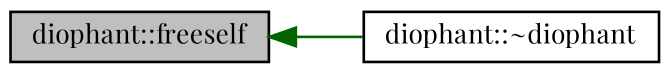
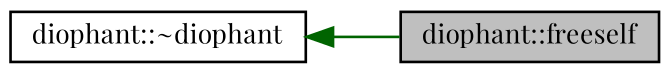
(330, 37) -> (367, 37)
